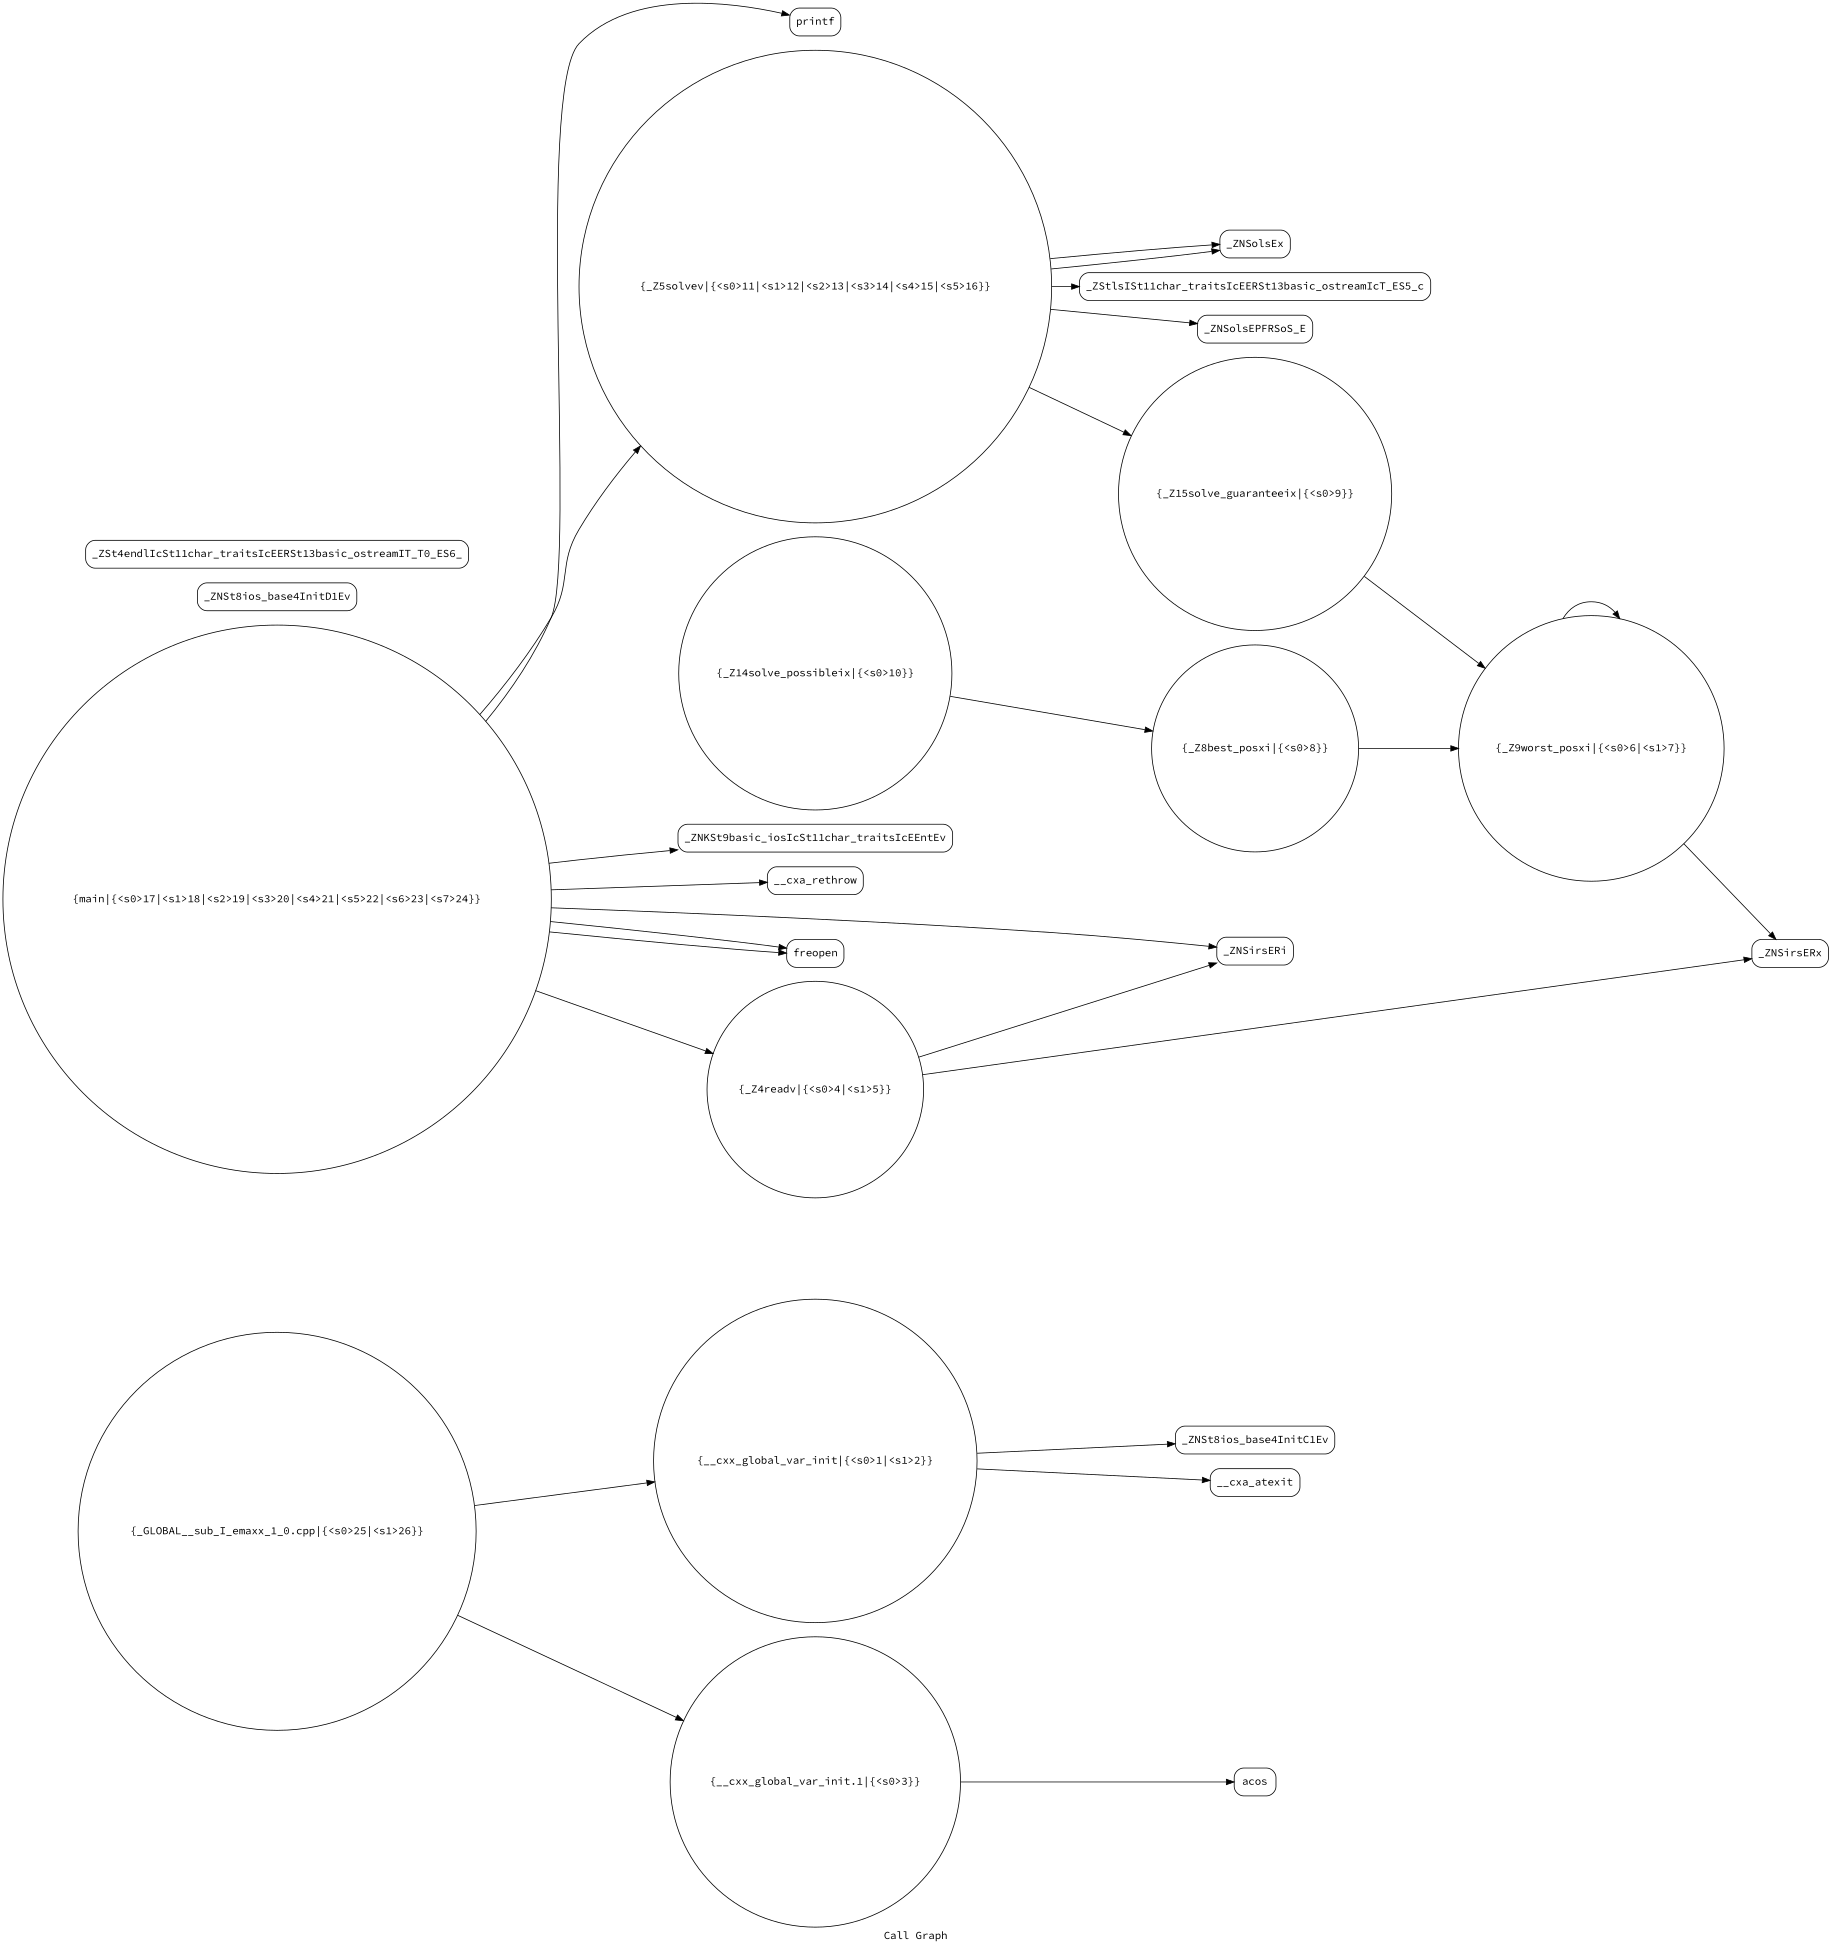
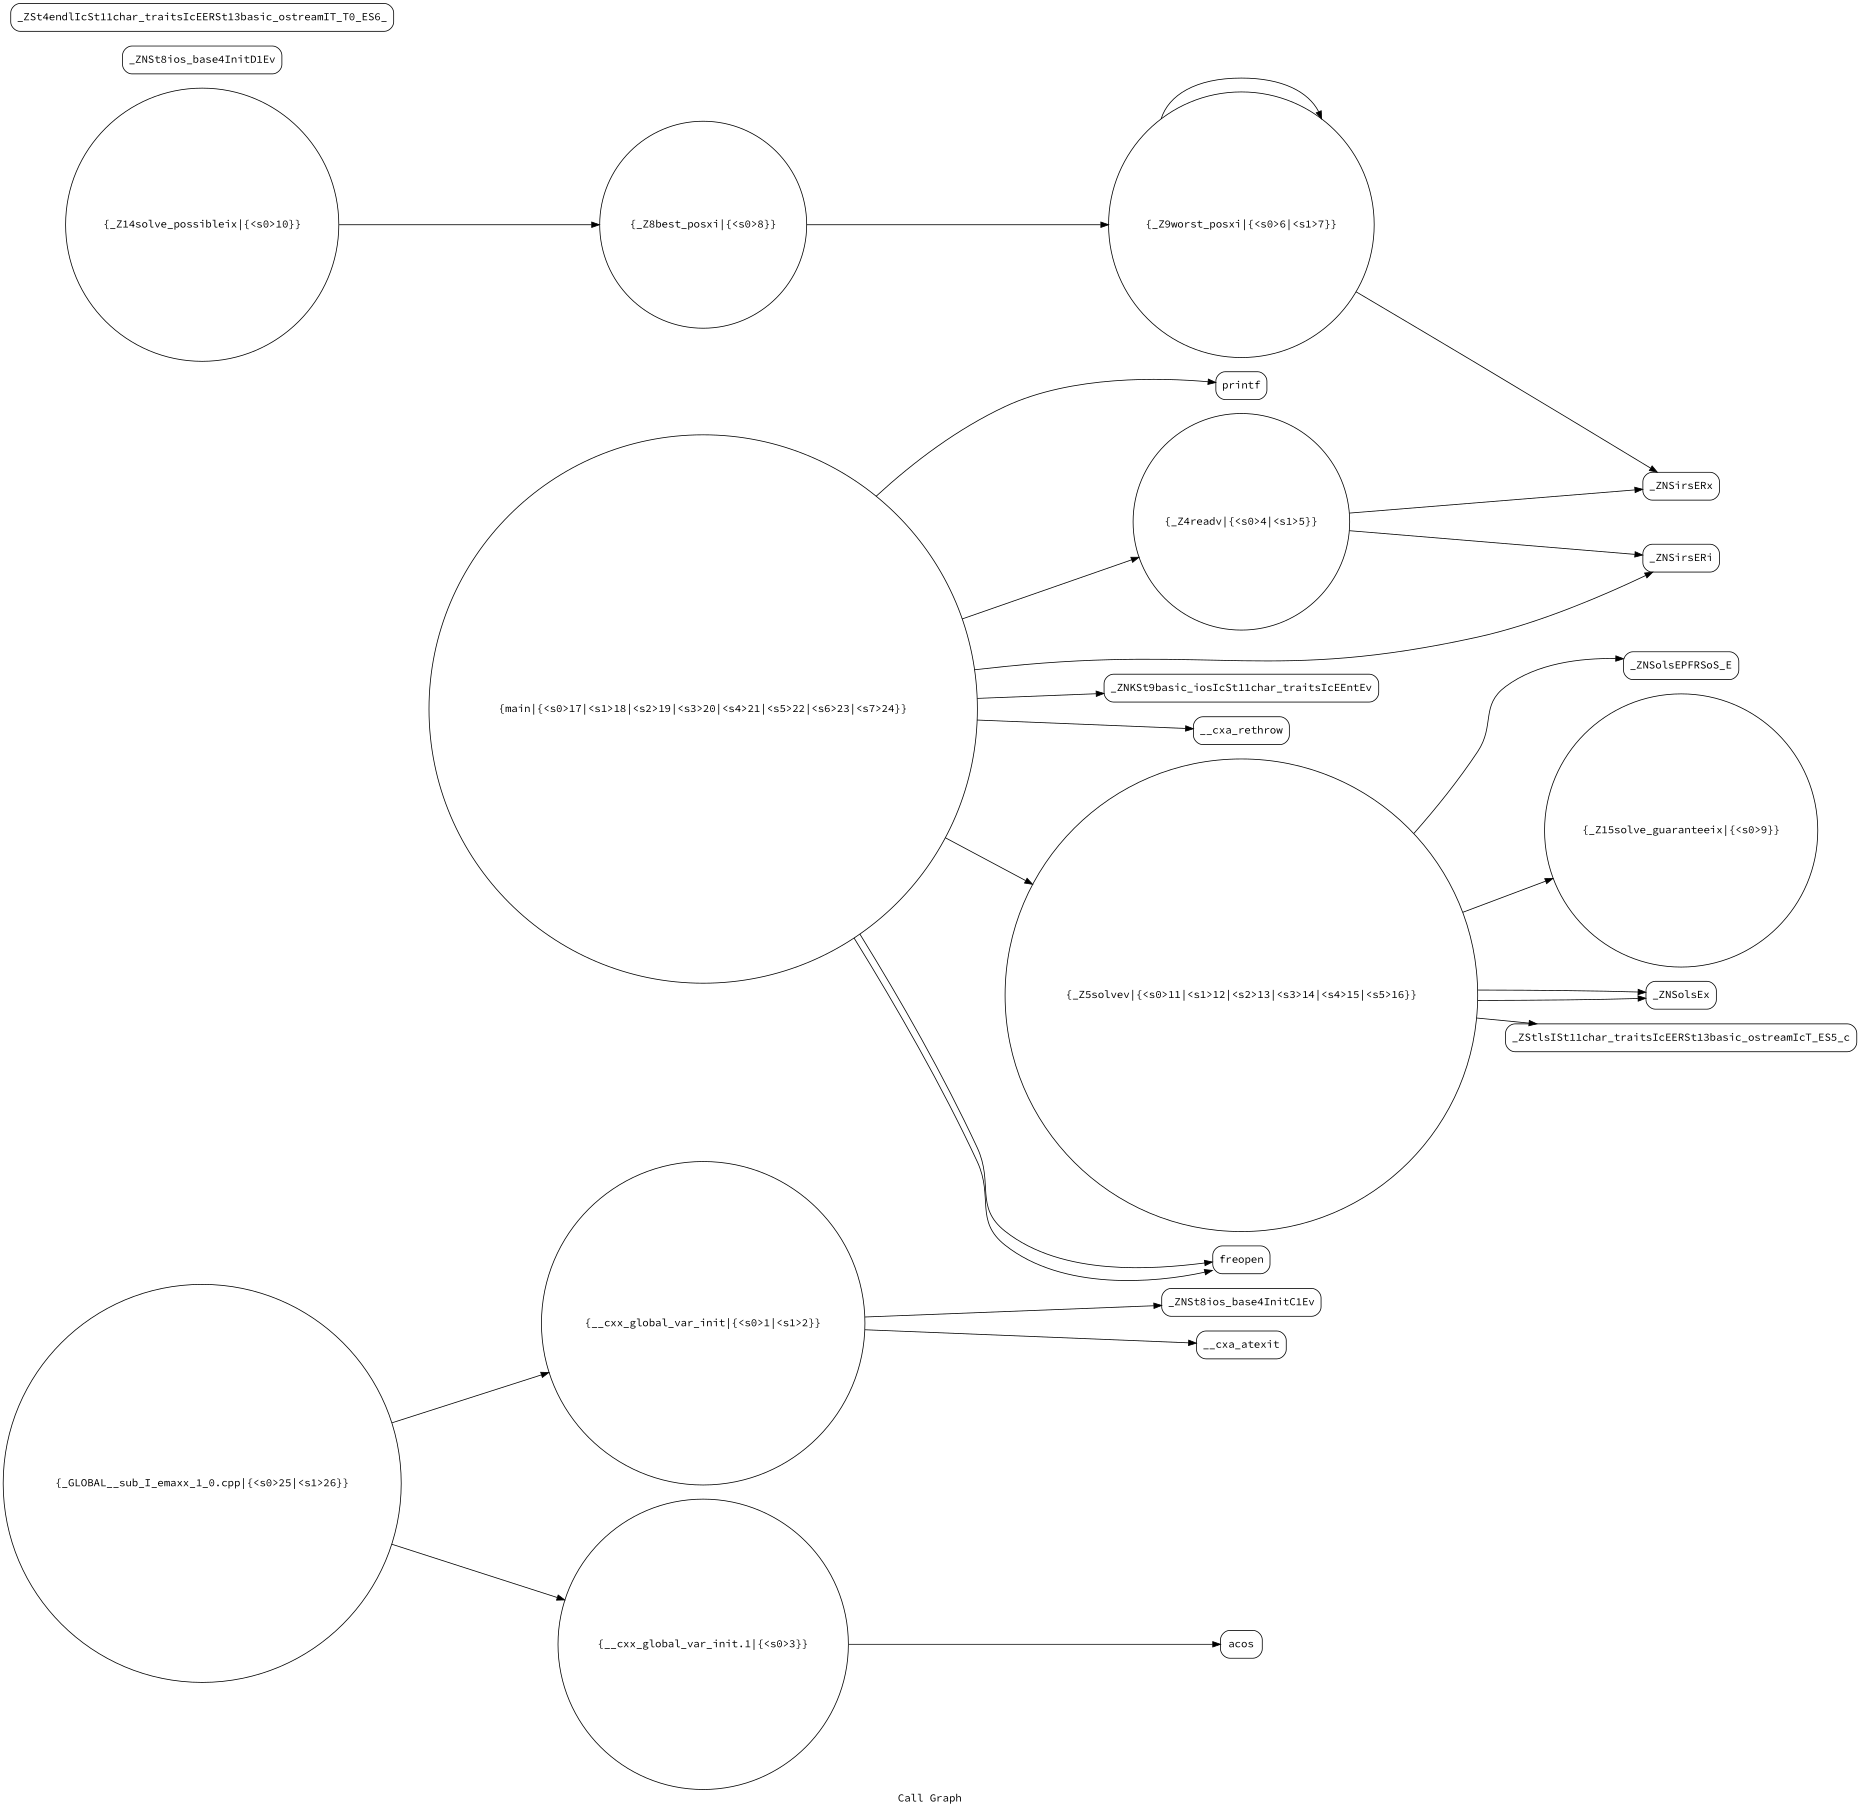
(1422, 620) -> none
